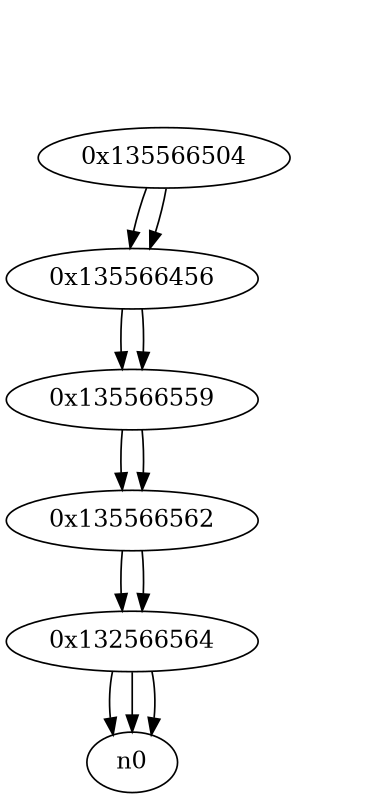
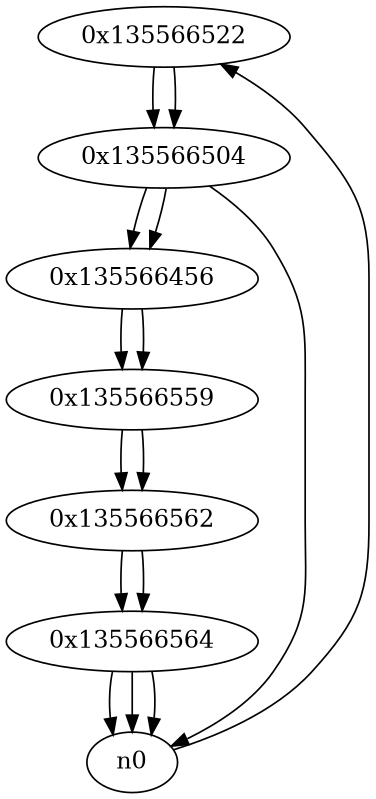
none -> (164, 37)
none -> (305, 471)
(132, 641) -> (132, 641)
